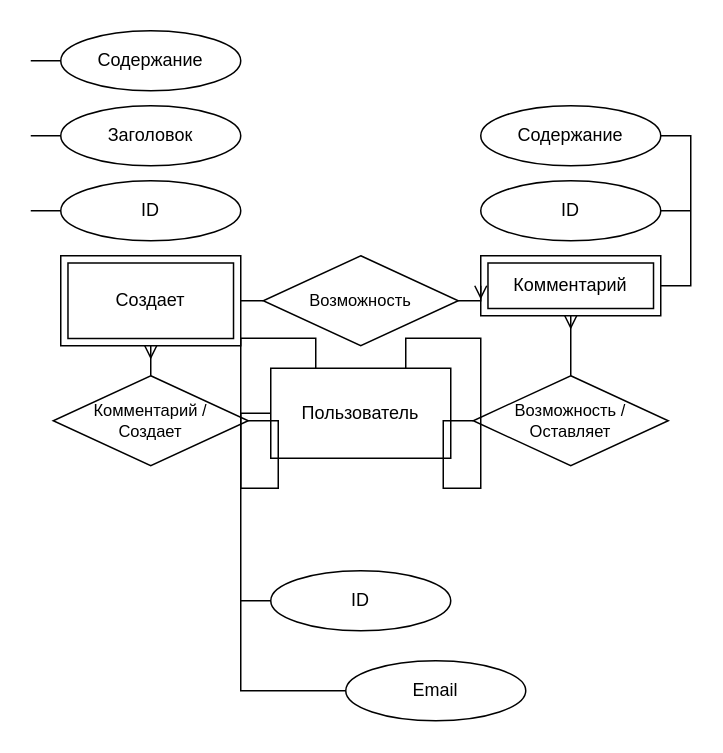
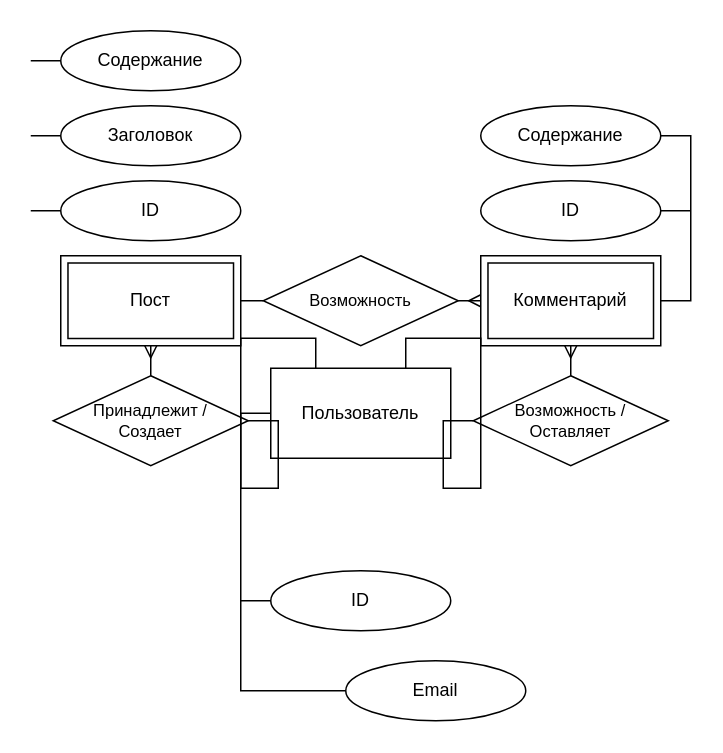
(571, 286) -> (571, 301)
(151, 301) -> (151, 301)
(151, 421) -> (151, 421)
